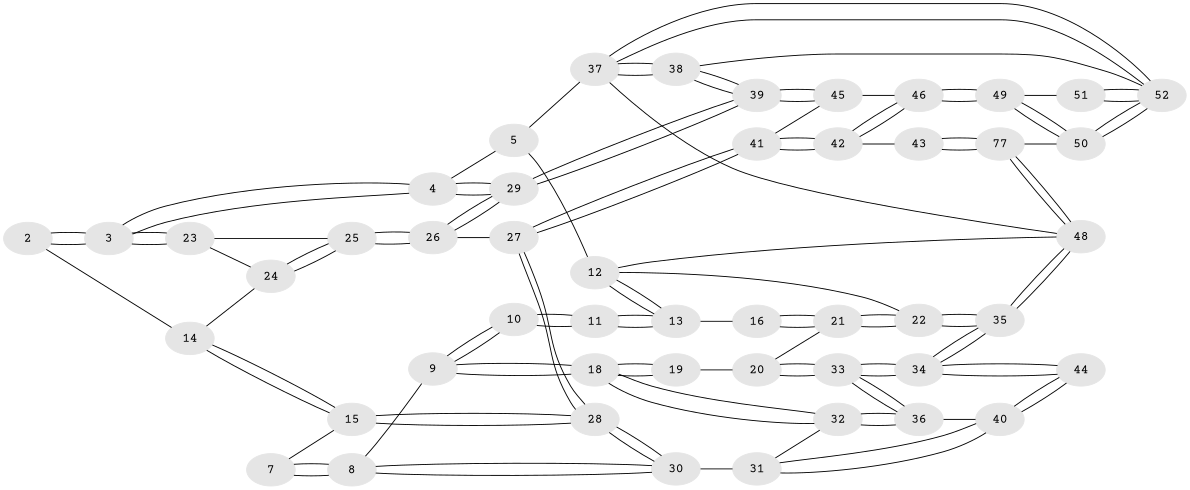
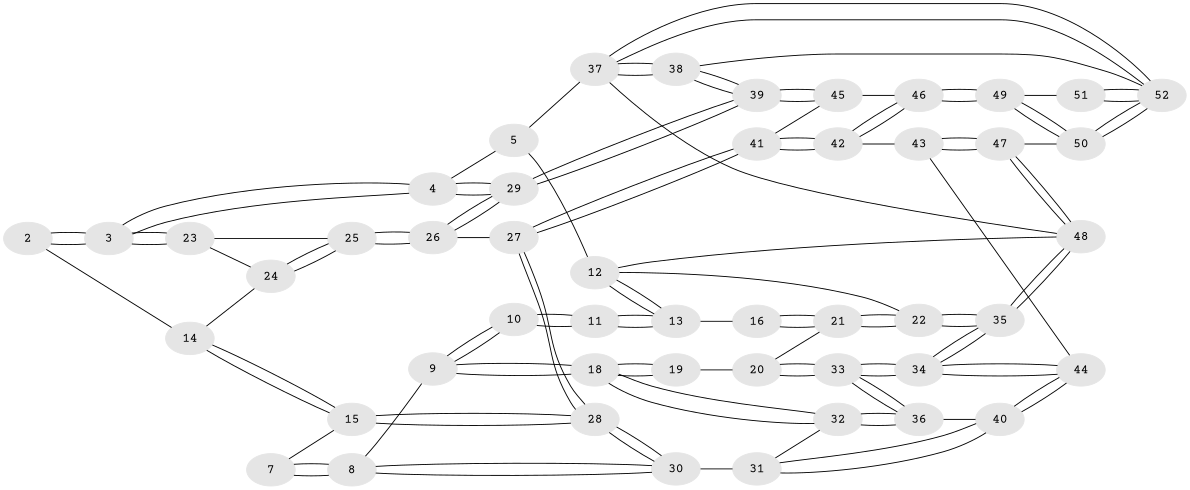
(1000, 144) -> (1000, 144)
none -> (1000, 257)
